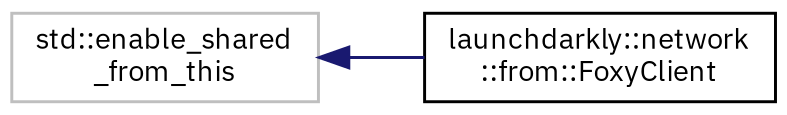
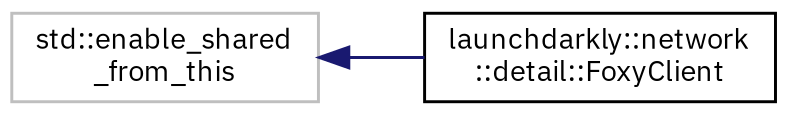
(600, 57) -> (600, 57)
